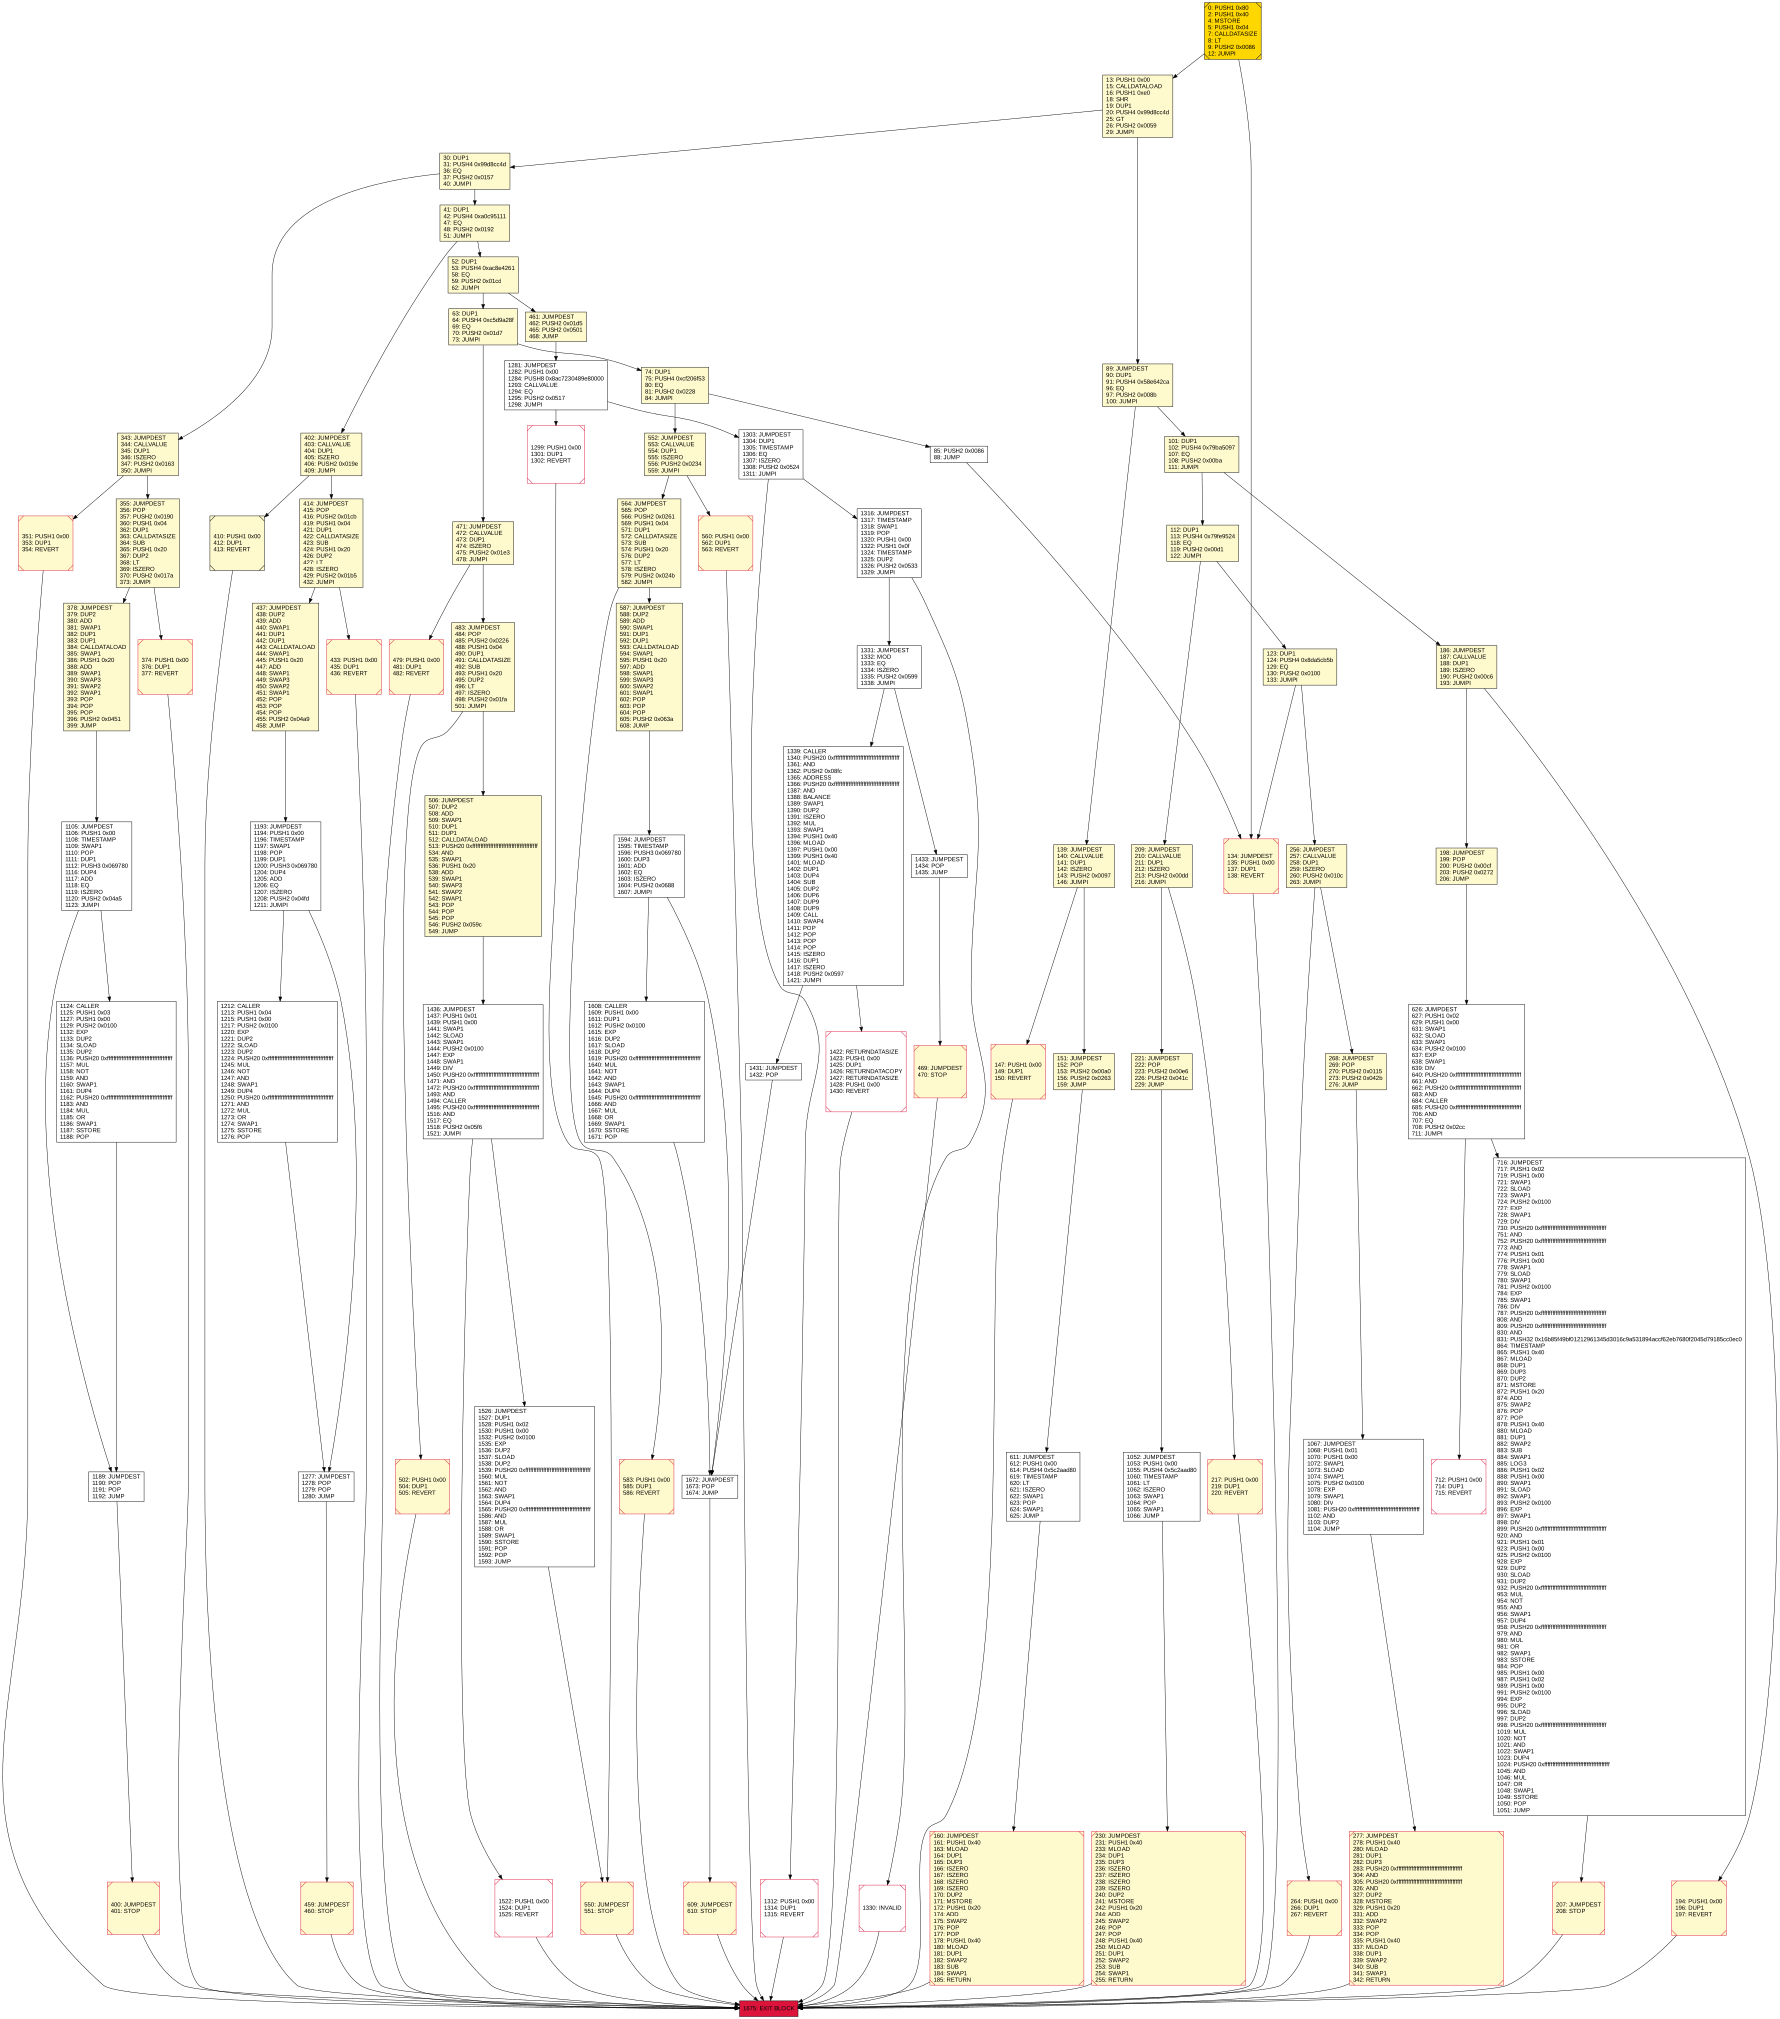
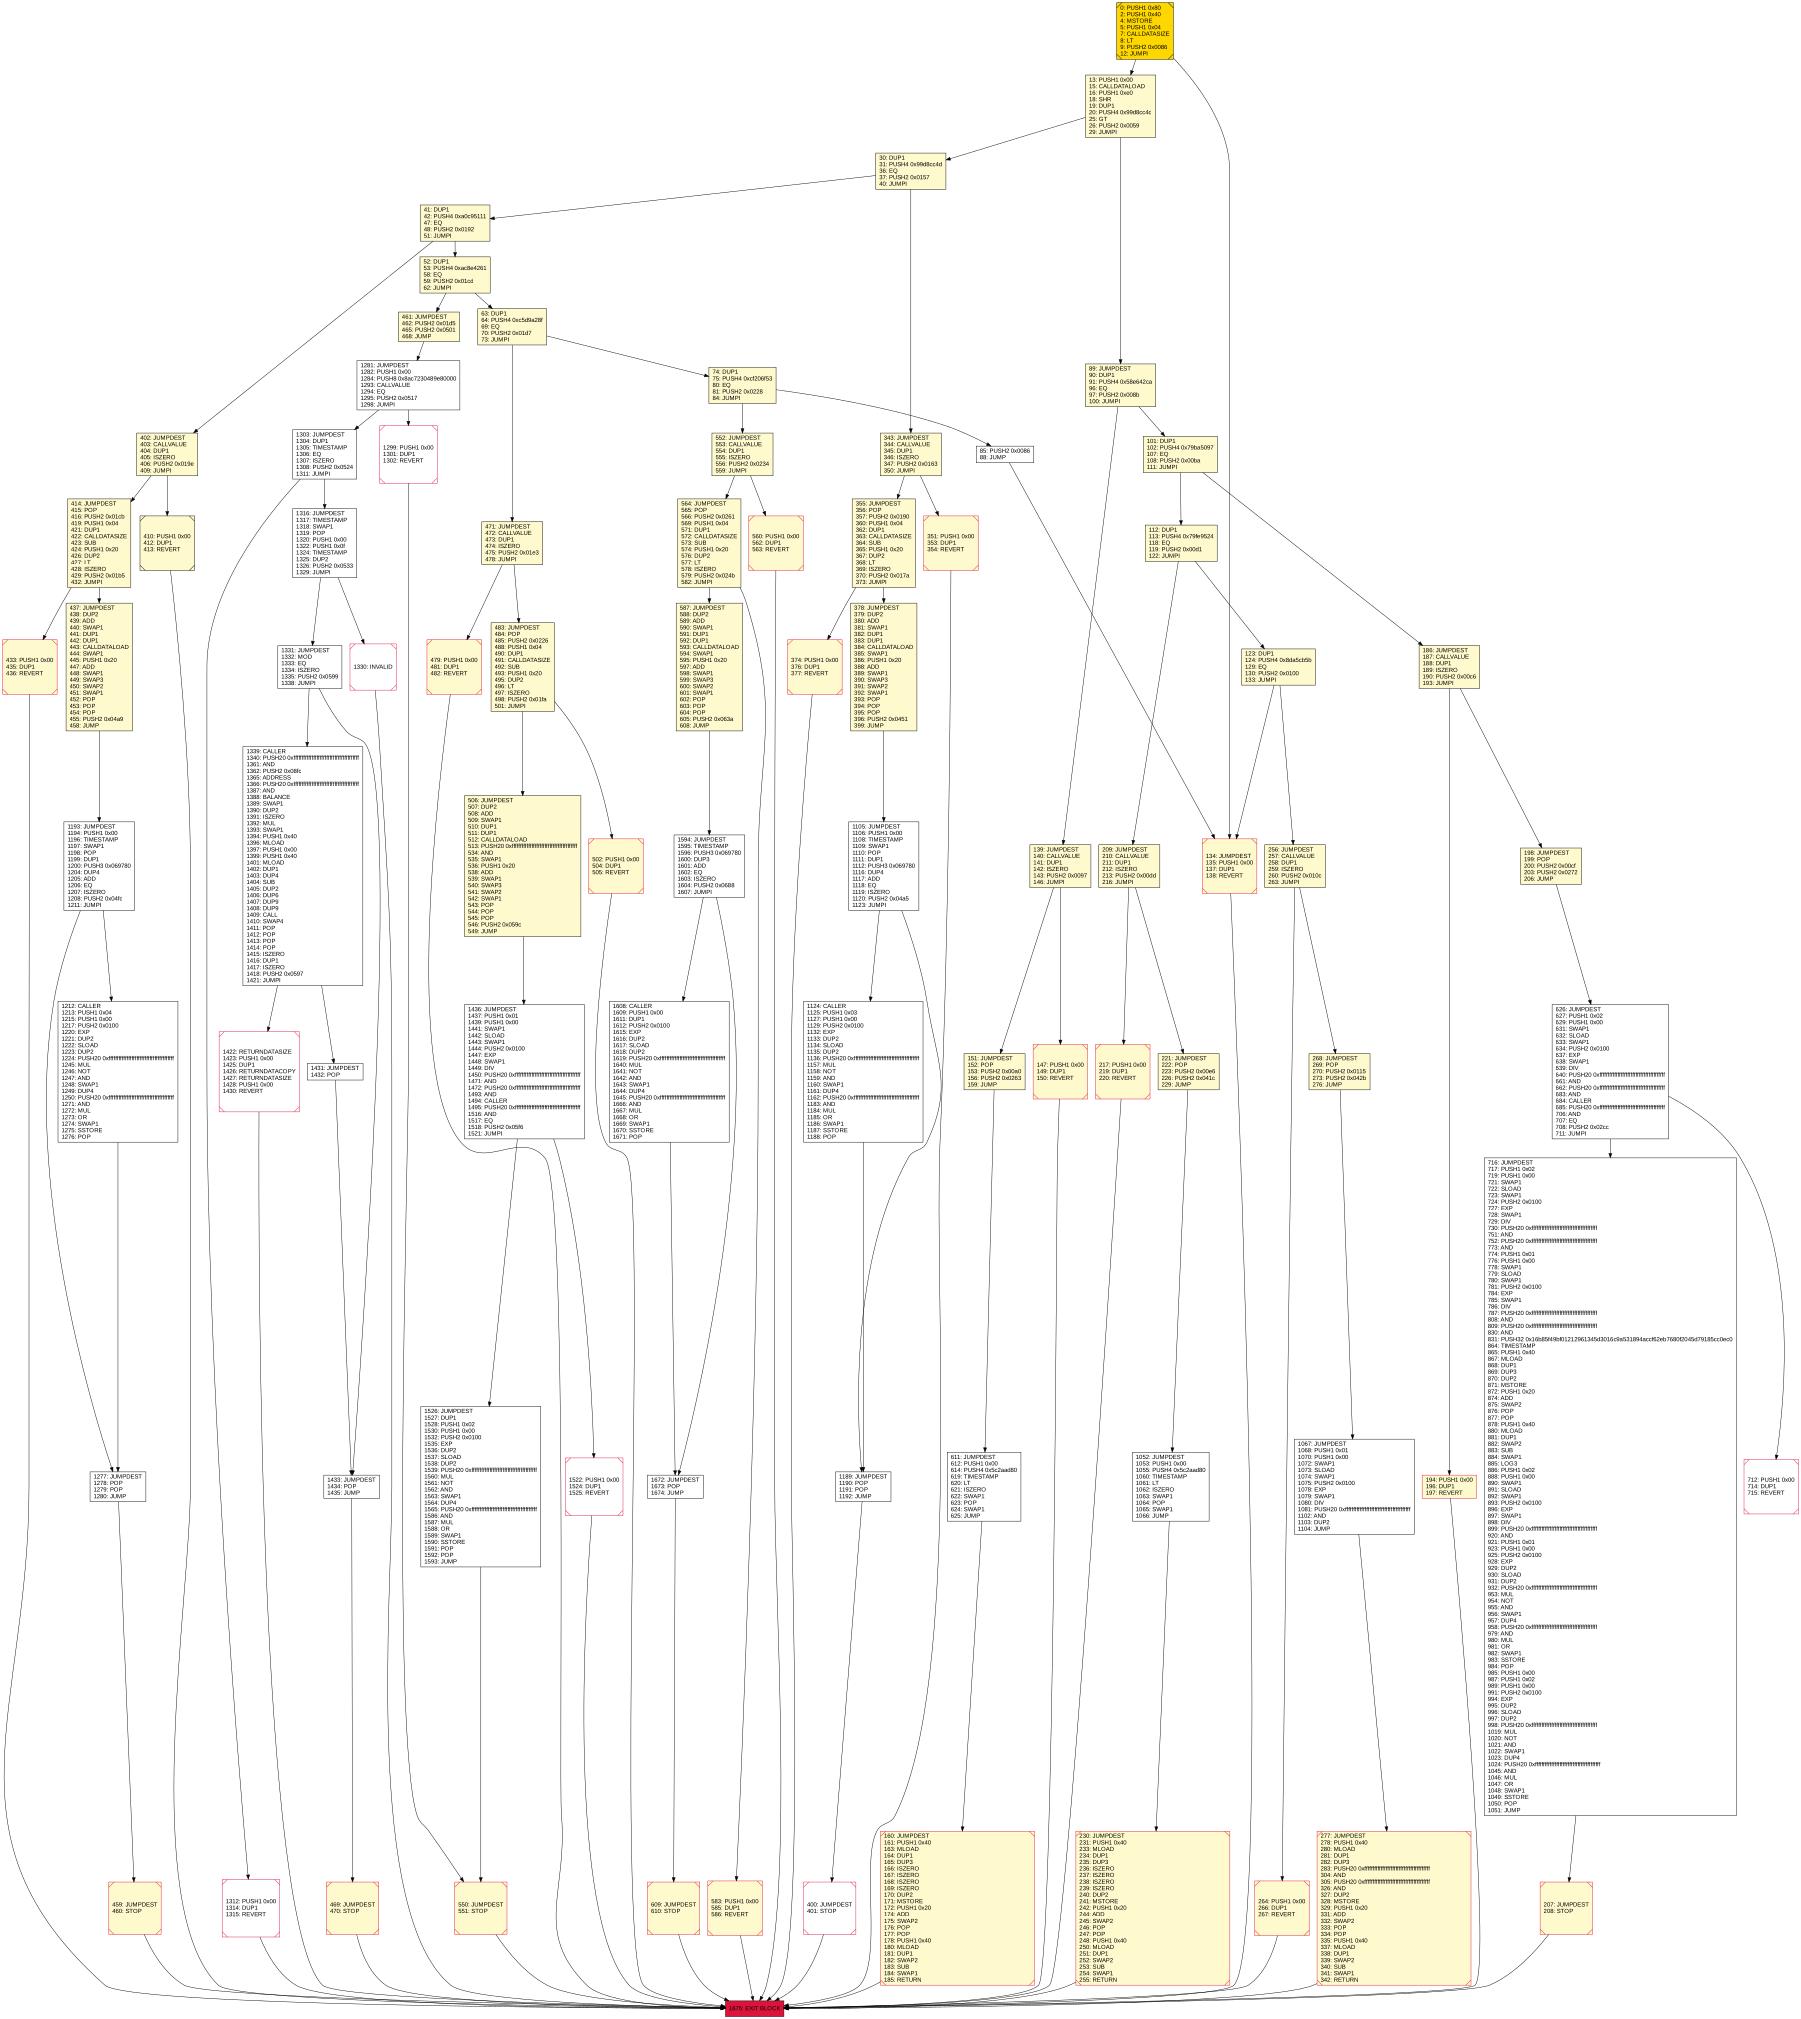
(745, 1256) -> (343, 1275)
(133, 1908) -> (830, 1908)
(1699, 1908) -> (1449, 1487)
